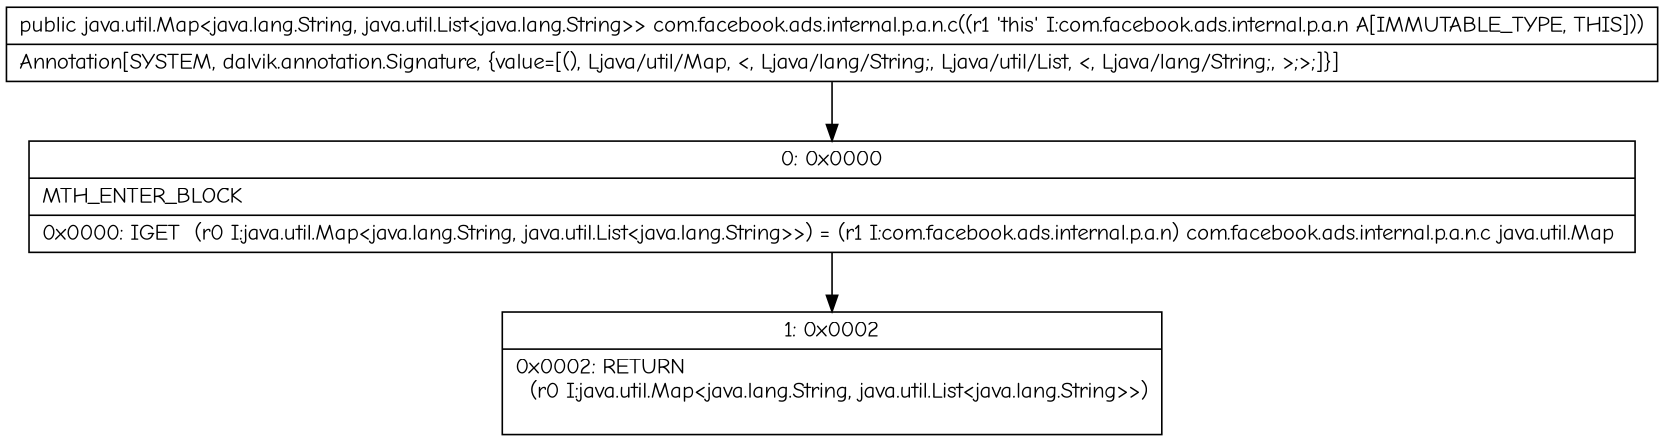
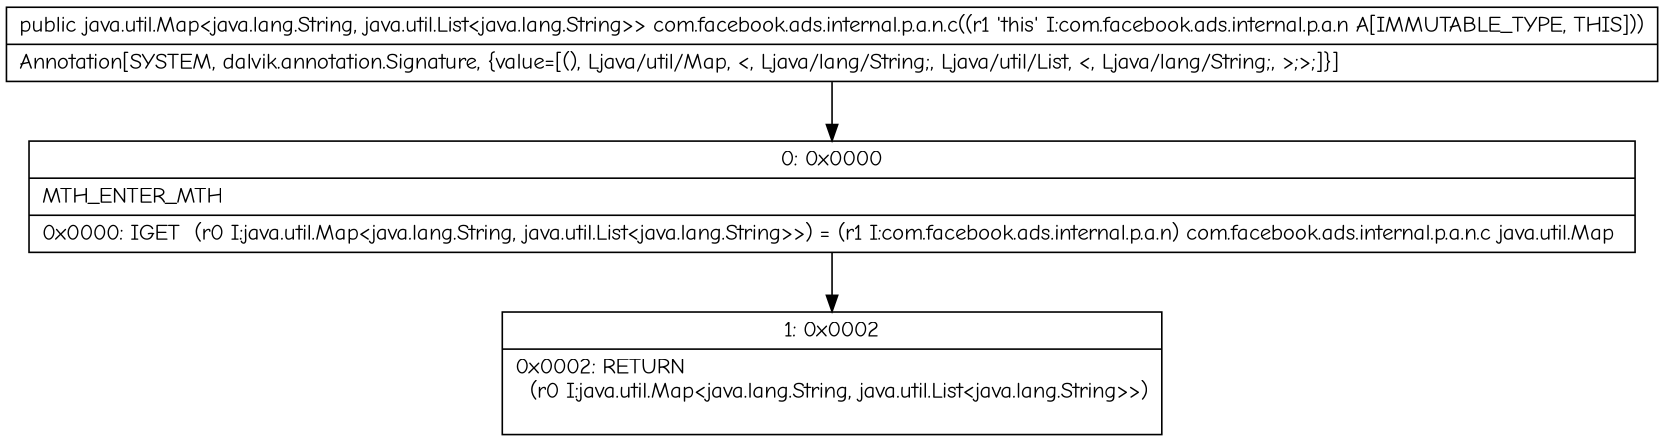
(142, 196) -> (132, 196)
